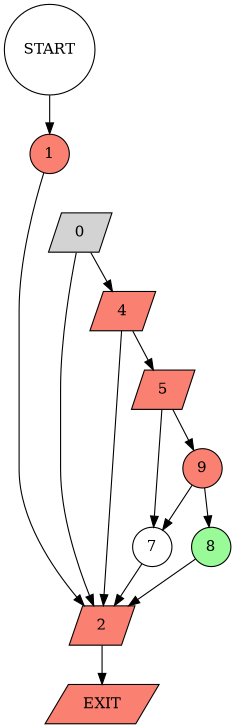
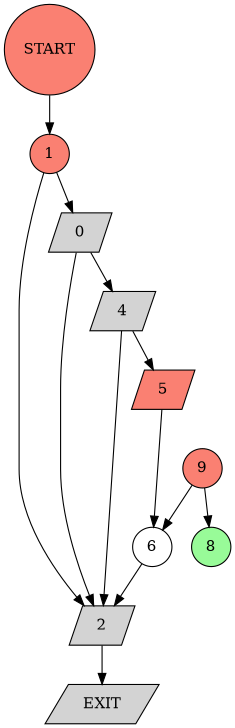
(50, 50) -> (50, 50)
none -> (63, 187)
(123, 311) -> (123, 311)
(181, 425) -> none
(152, 547) -> (152, 547)
(167, 579) -> none
(102, 626) -> (102, 626)
(102, 704) -> (102, 704)
